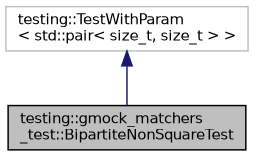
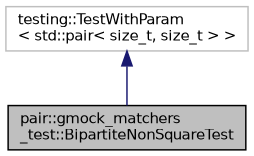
(127, 128) -> (127, 128)
